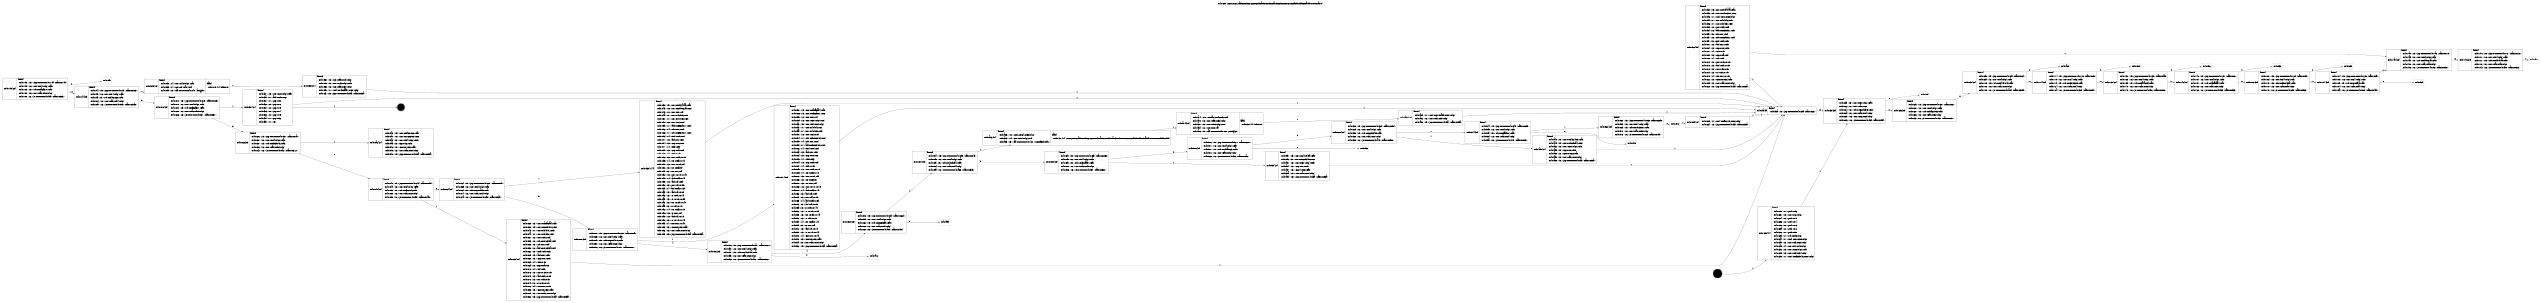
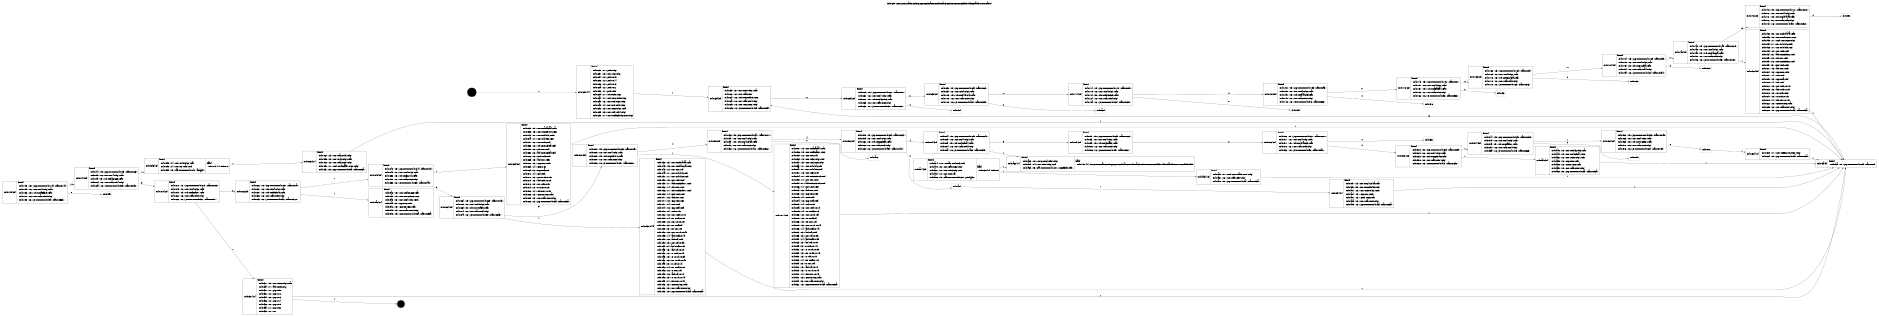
(2067, 55) -> (1741, 62)
(1902, 97) -> (928, 108)
(1164, 129) -> (1003, 168)
(1186, 164) -> (1145, 190)
